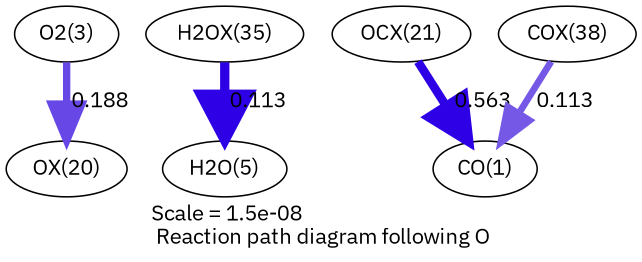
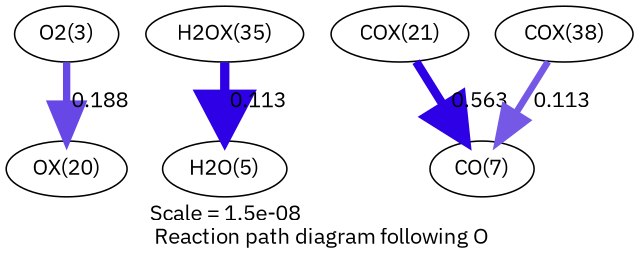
(401, 34) -> (400, 34)
(485, 169) -> (482, 169)
